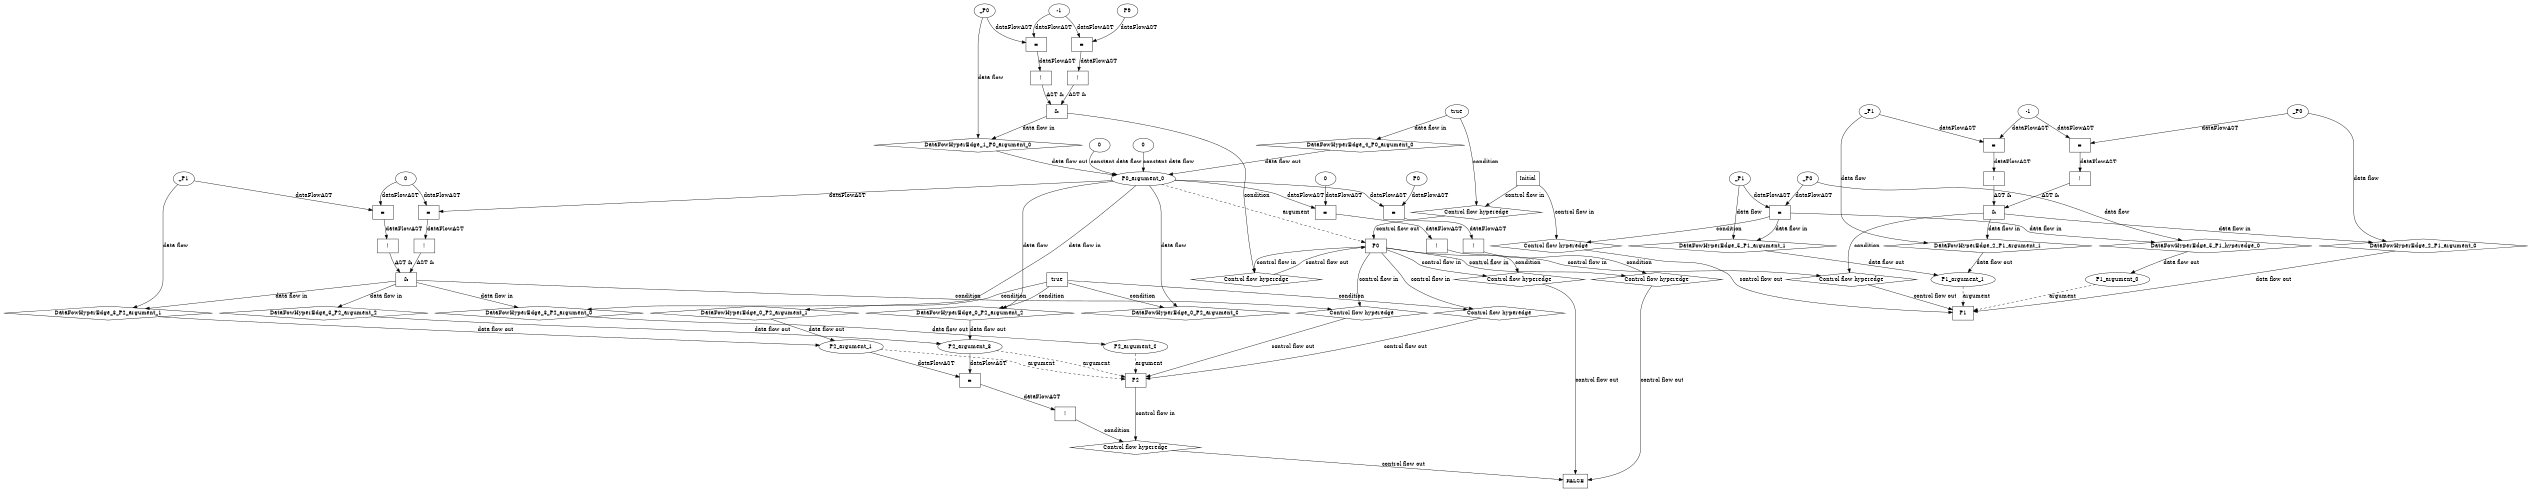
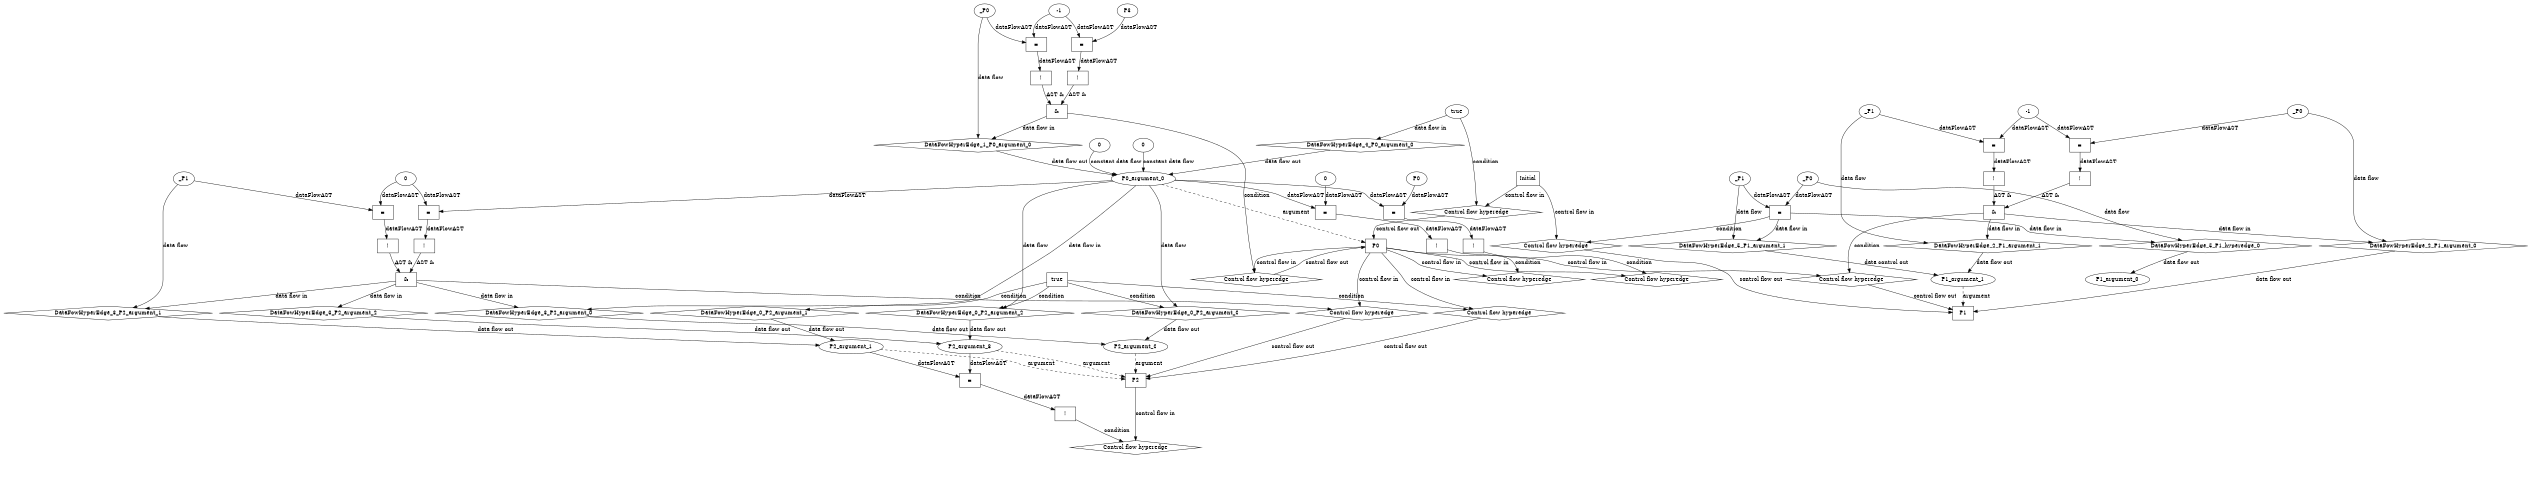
(1128, 11) -> (1128, 11)
(1887, 263) -> (1887, 263)
(2036, 297) -> none
none -> (1162, 329)
(1575, 481) -> none
